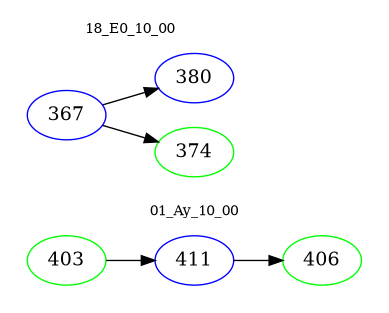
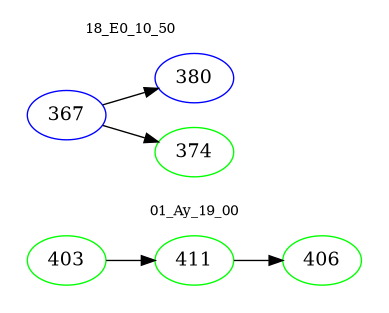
(130, 29) -> (130, 29)
(194, 212) -> (194, 212)
(194, 260) -> (194, 260)
